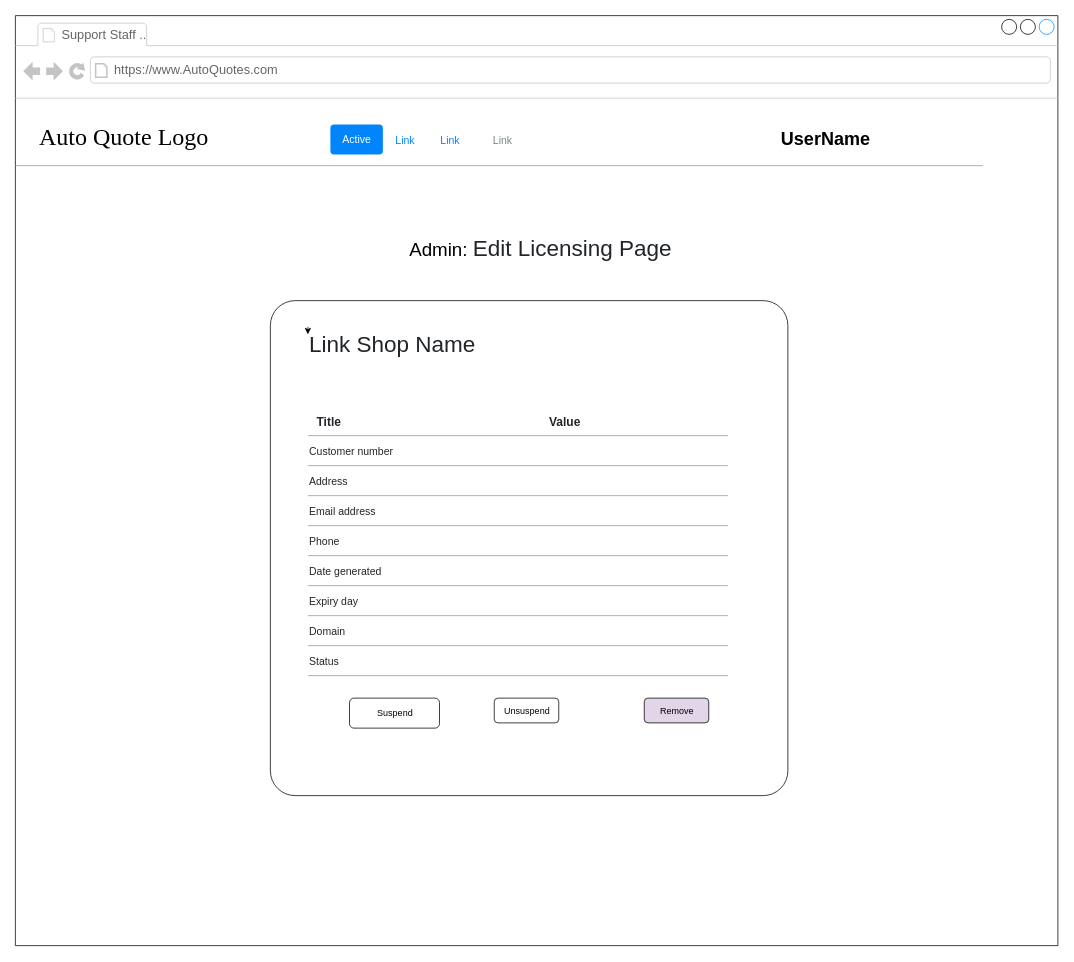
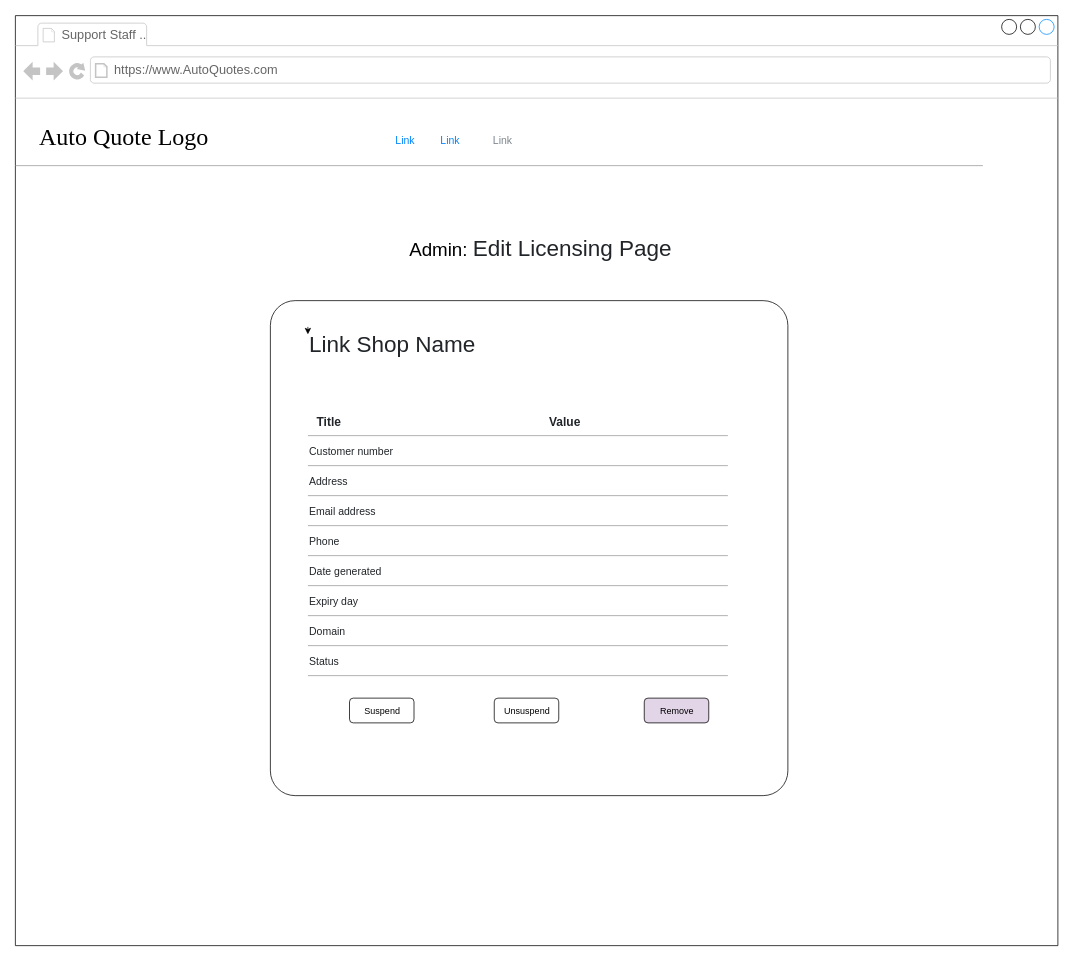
(357, 139) -> none
(825, 139) -> none
(395, 713) -> (382, 710)
